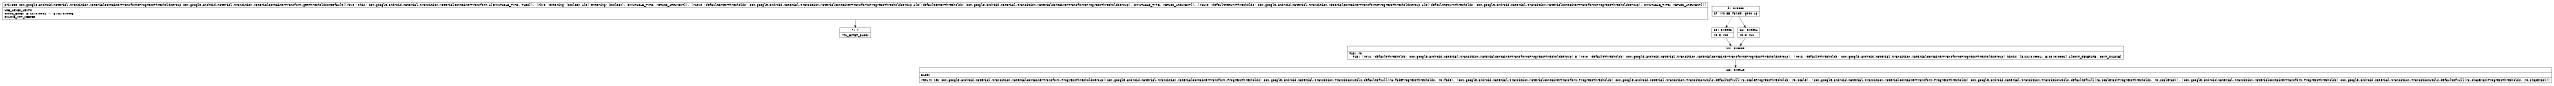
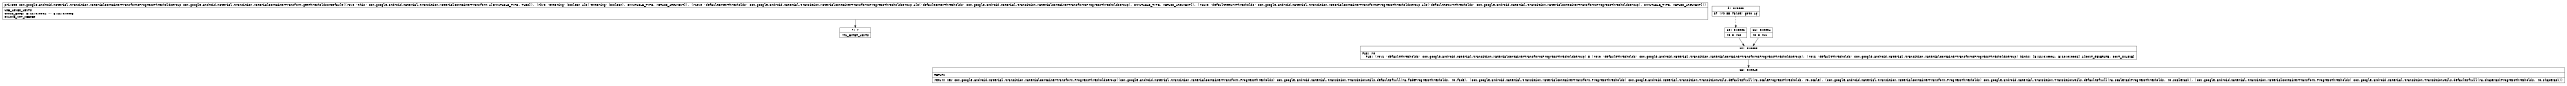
(1742, 21) -> none
(855, 35) -> (855, 35)
(926, 75) -> (940, 75)
